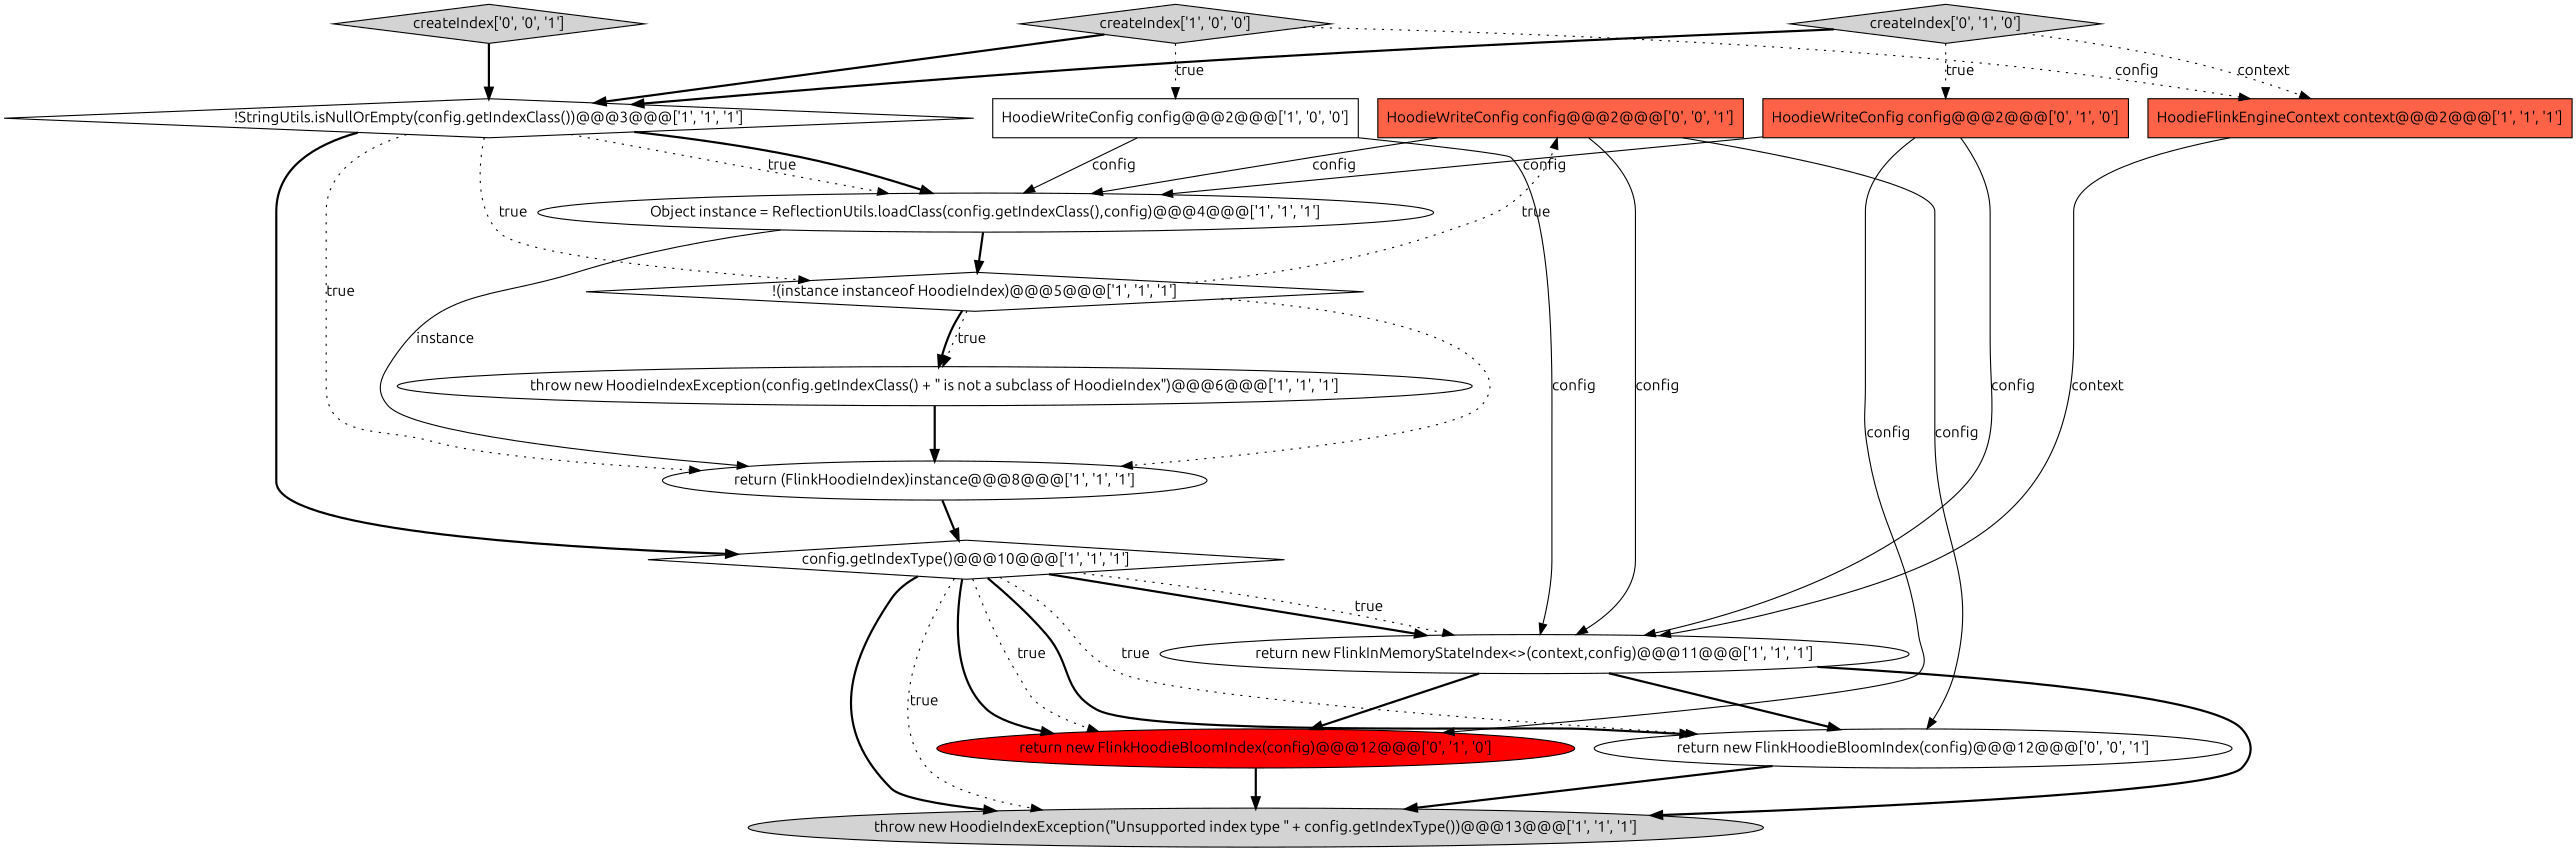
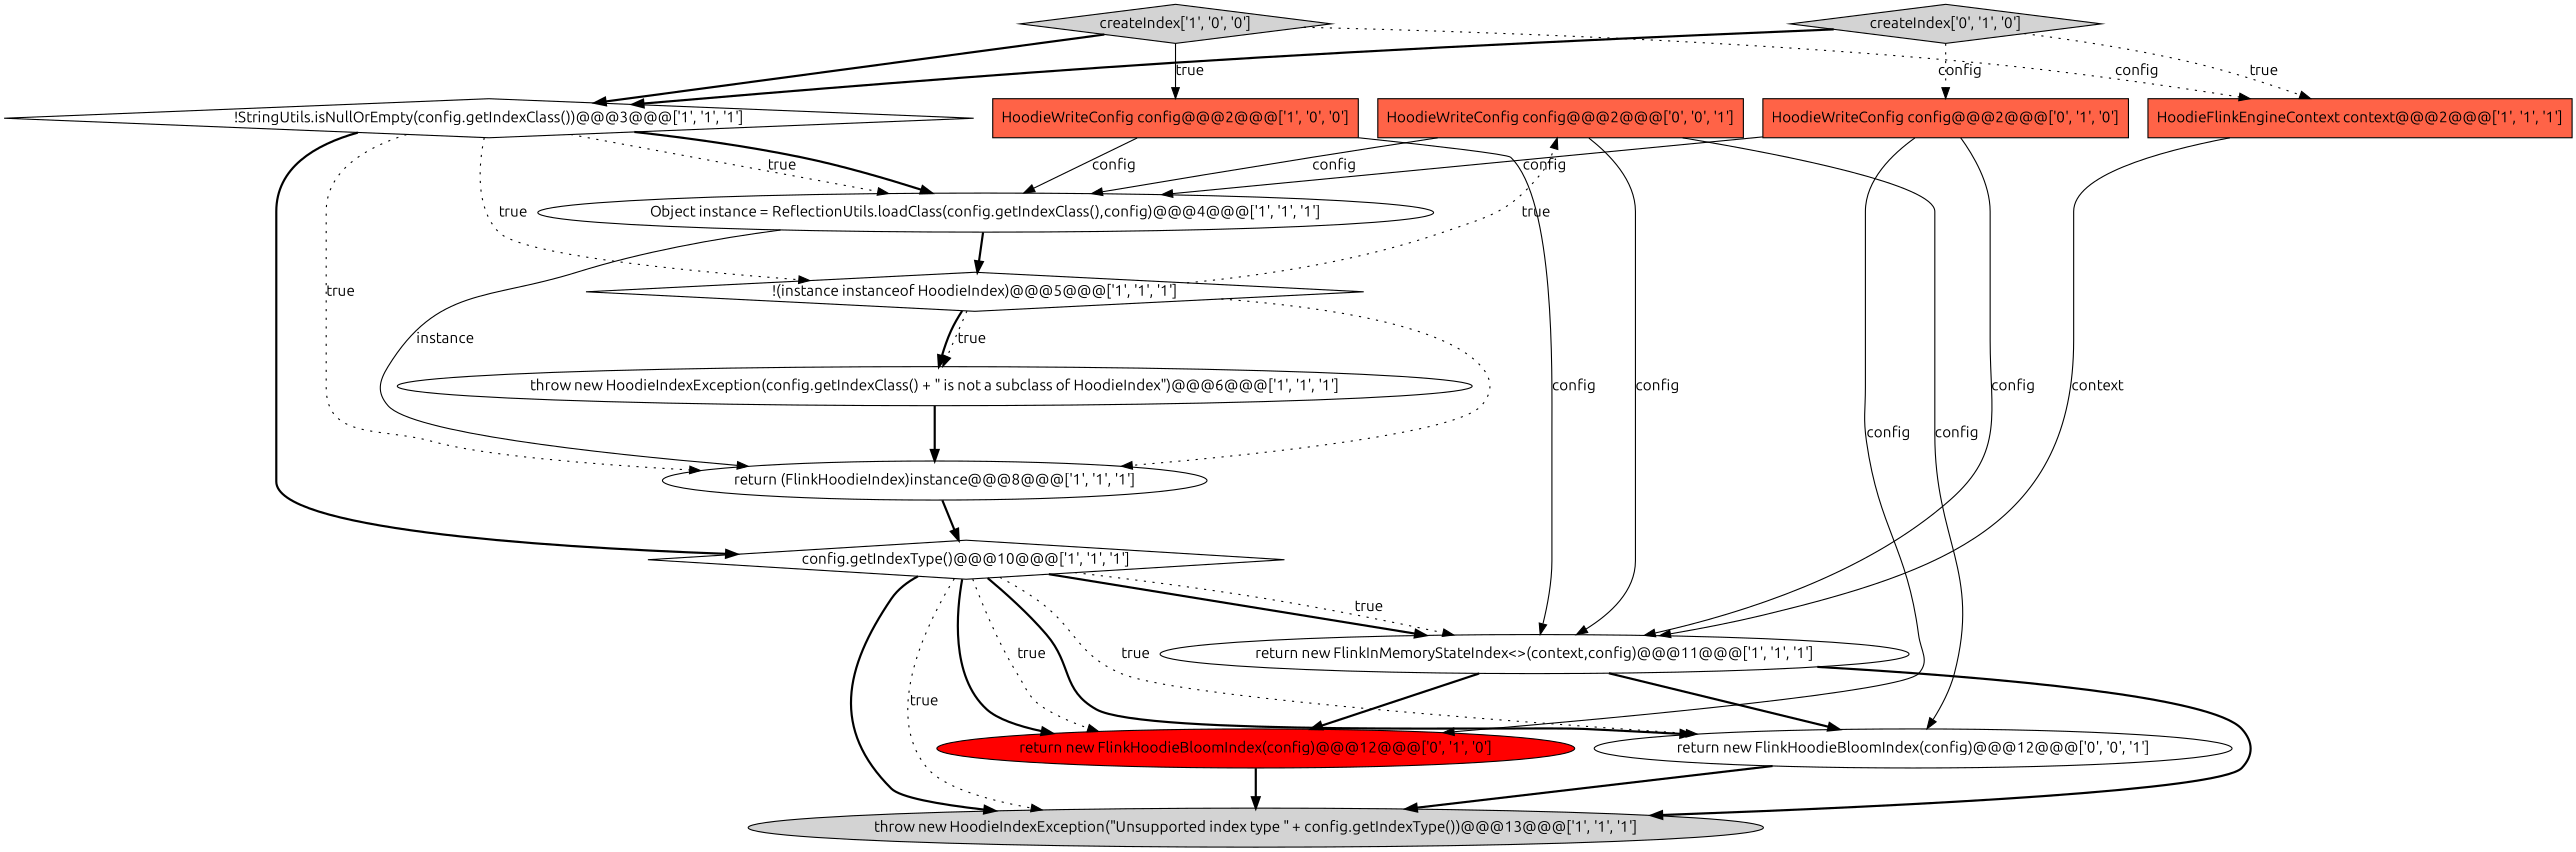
(489, 24) -> none
(1176, 70) -> (1176, 70)
(1960, 71) -> (1960, 71)
(2264, 71) -> (2264, 71)
(1176, 118) -> (1176, 118)
